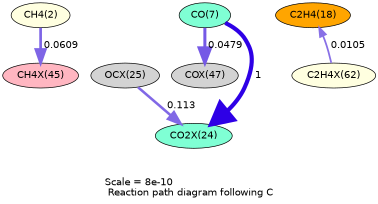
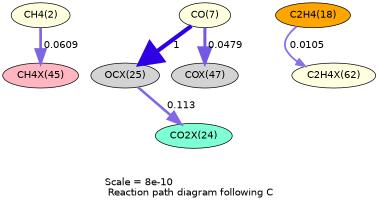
(205, 15) -> (205, 15)
(328, 49) -> (285, 44)
(251, 65) -> (174, 39)
